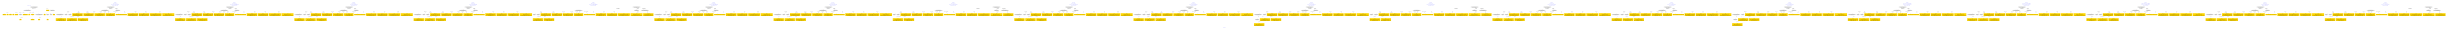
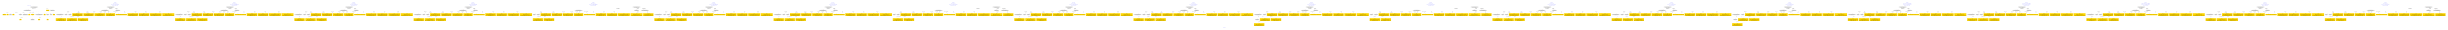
(10, 15) -> (10, 15)
(17, 15) -> none
(25, 15) -> (25, 15)
(33, 20) -> (33, 20)
